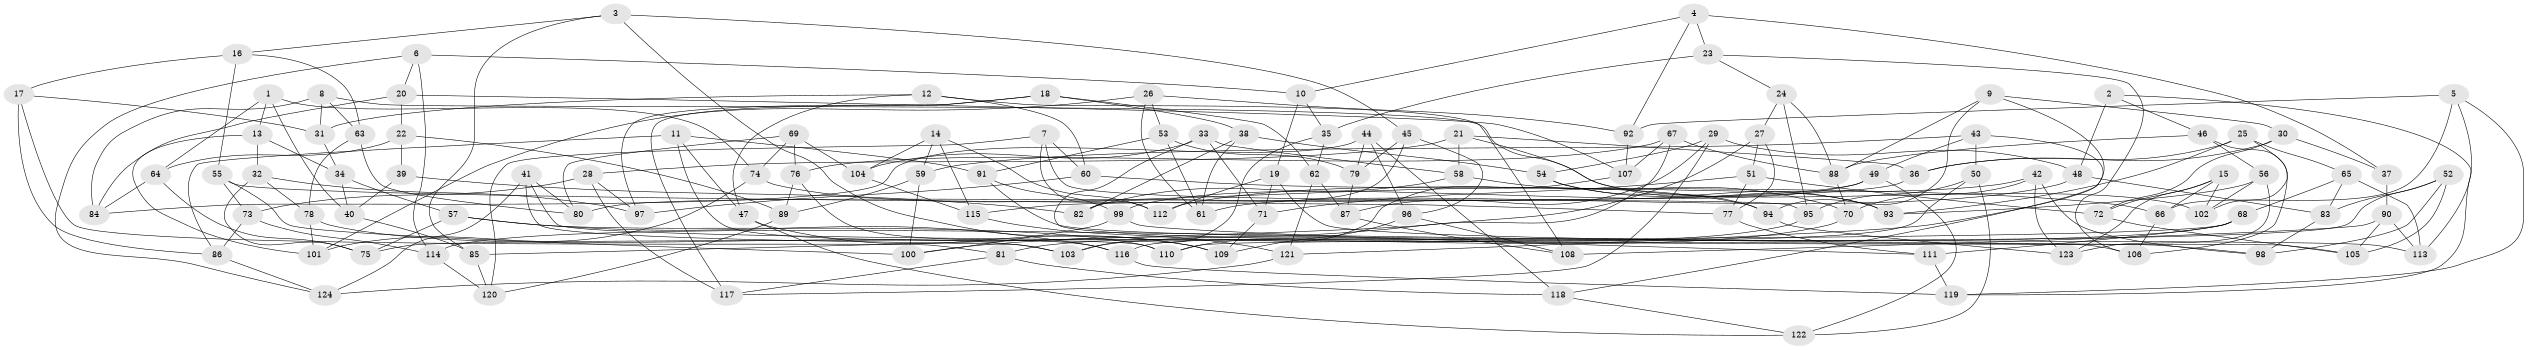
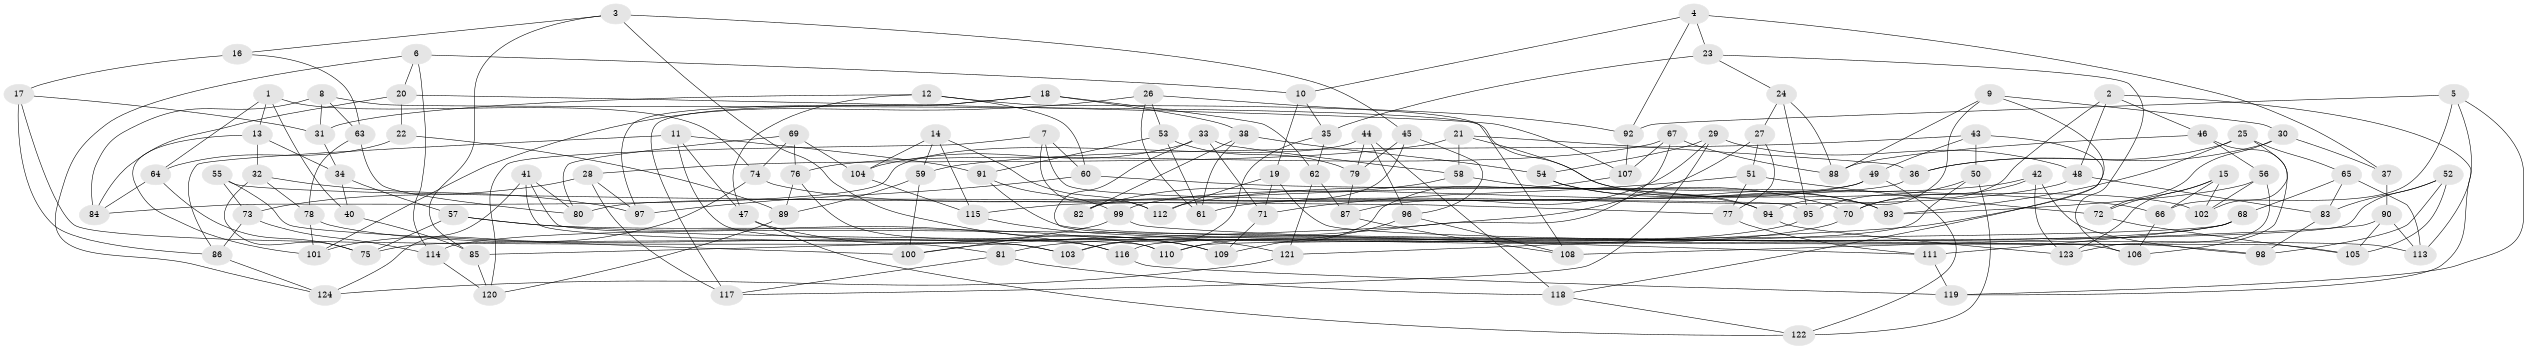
(229, 104) -> none
(401, 175) -> none
(1841, 195) -> (2005, 179)
